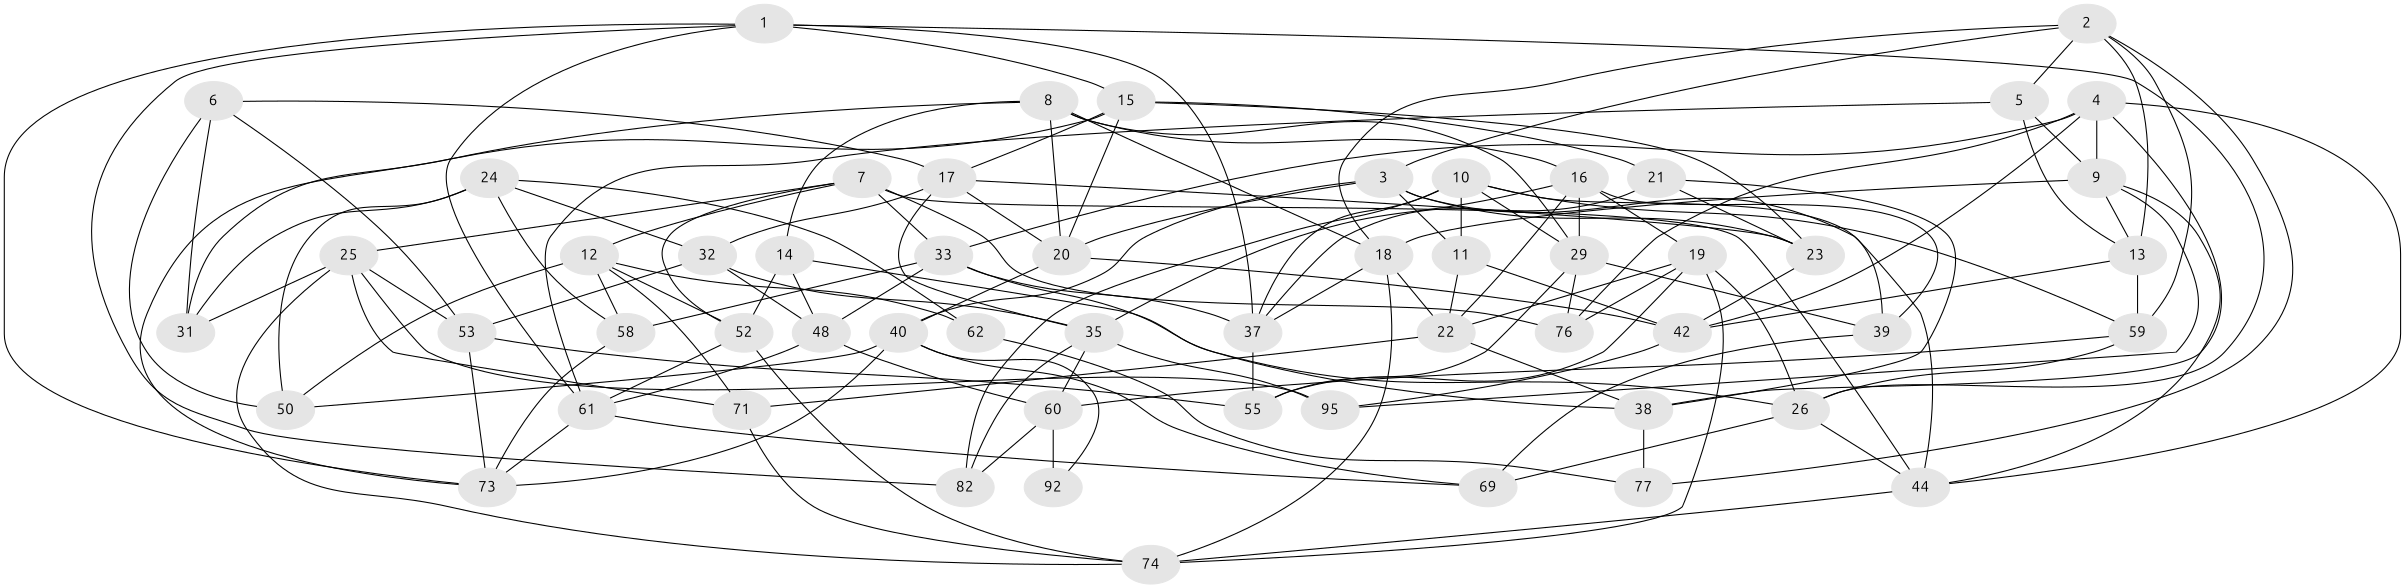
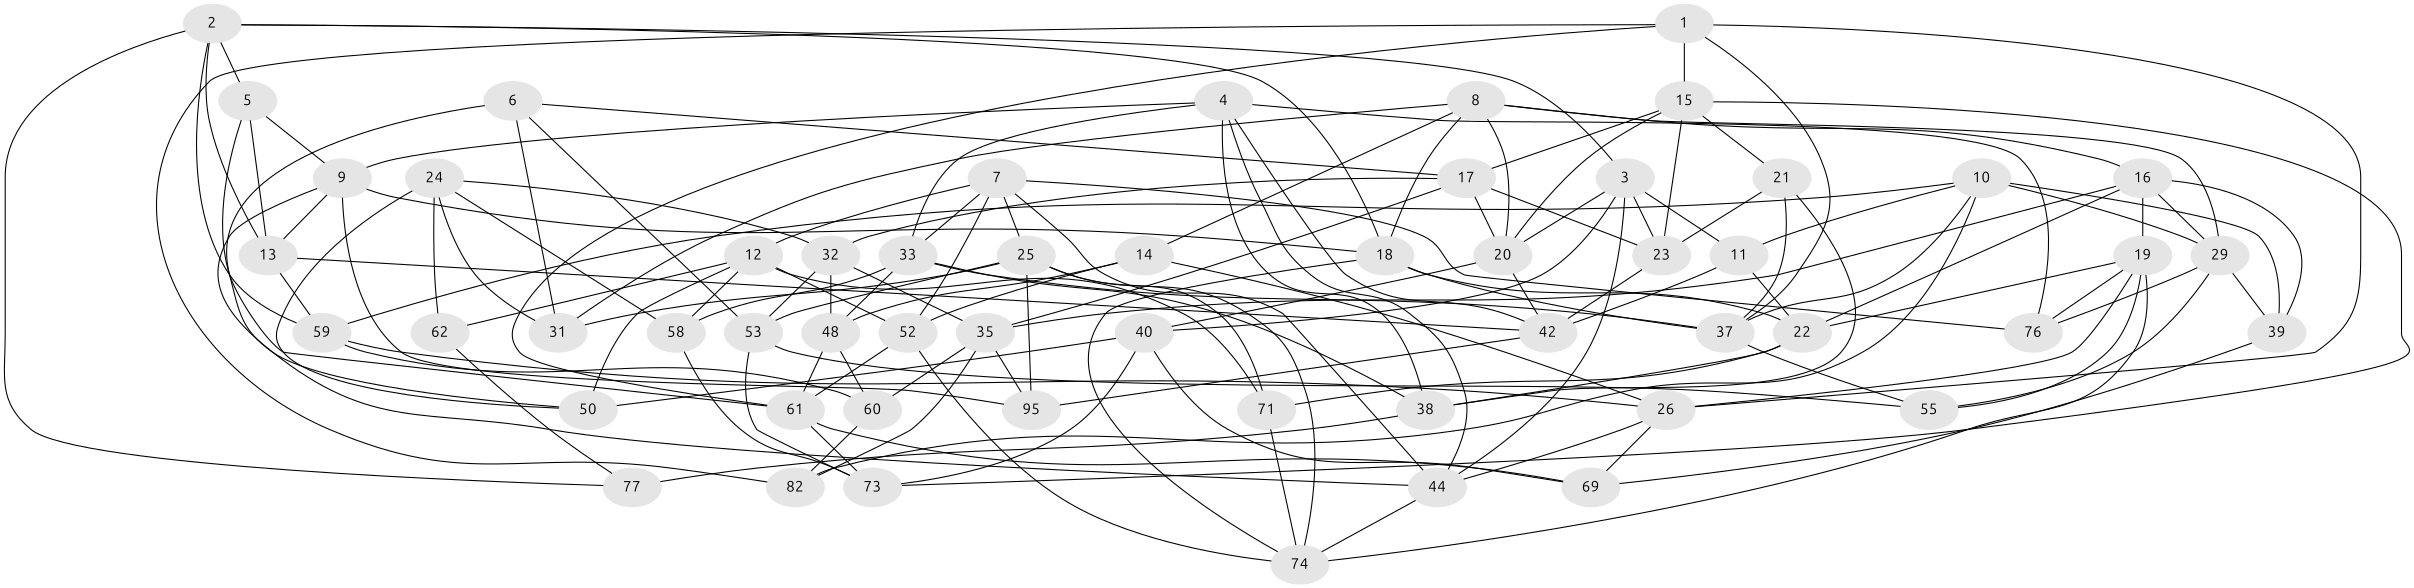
(35, 124) -> none
(1053, 487) -> none
